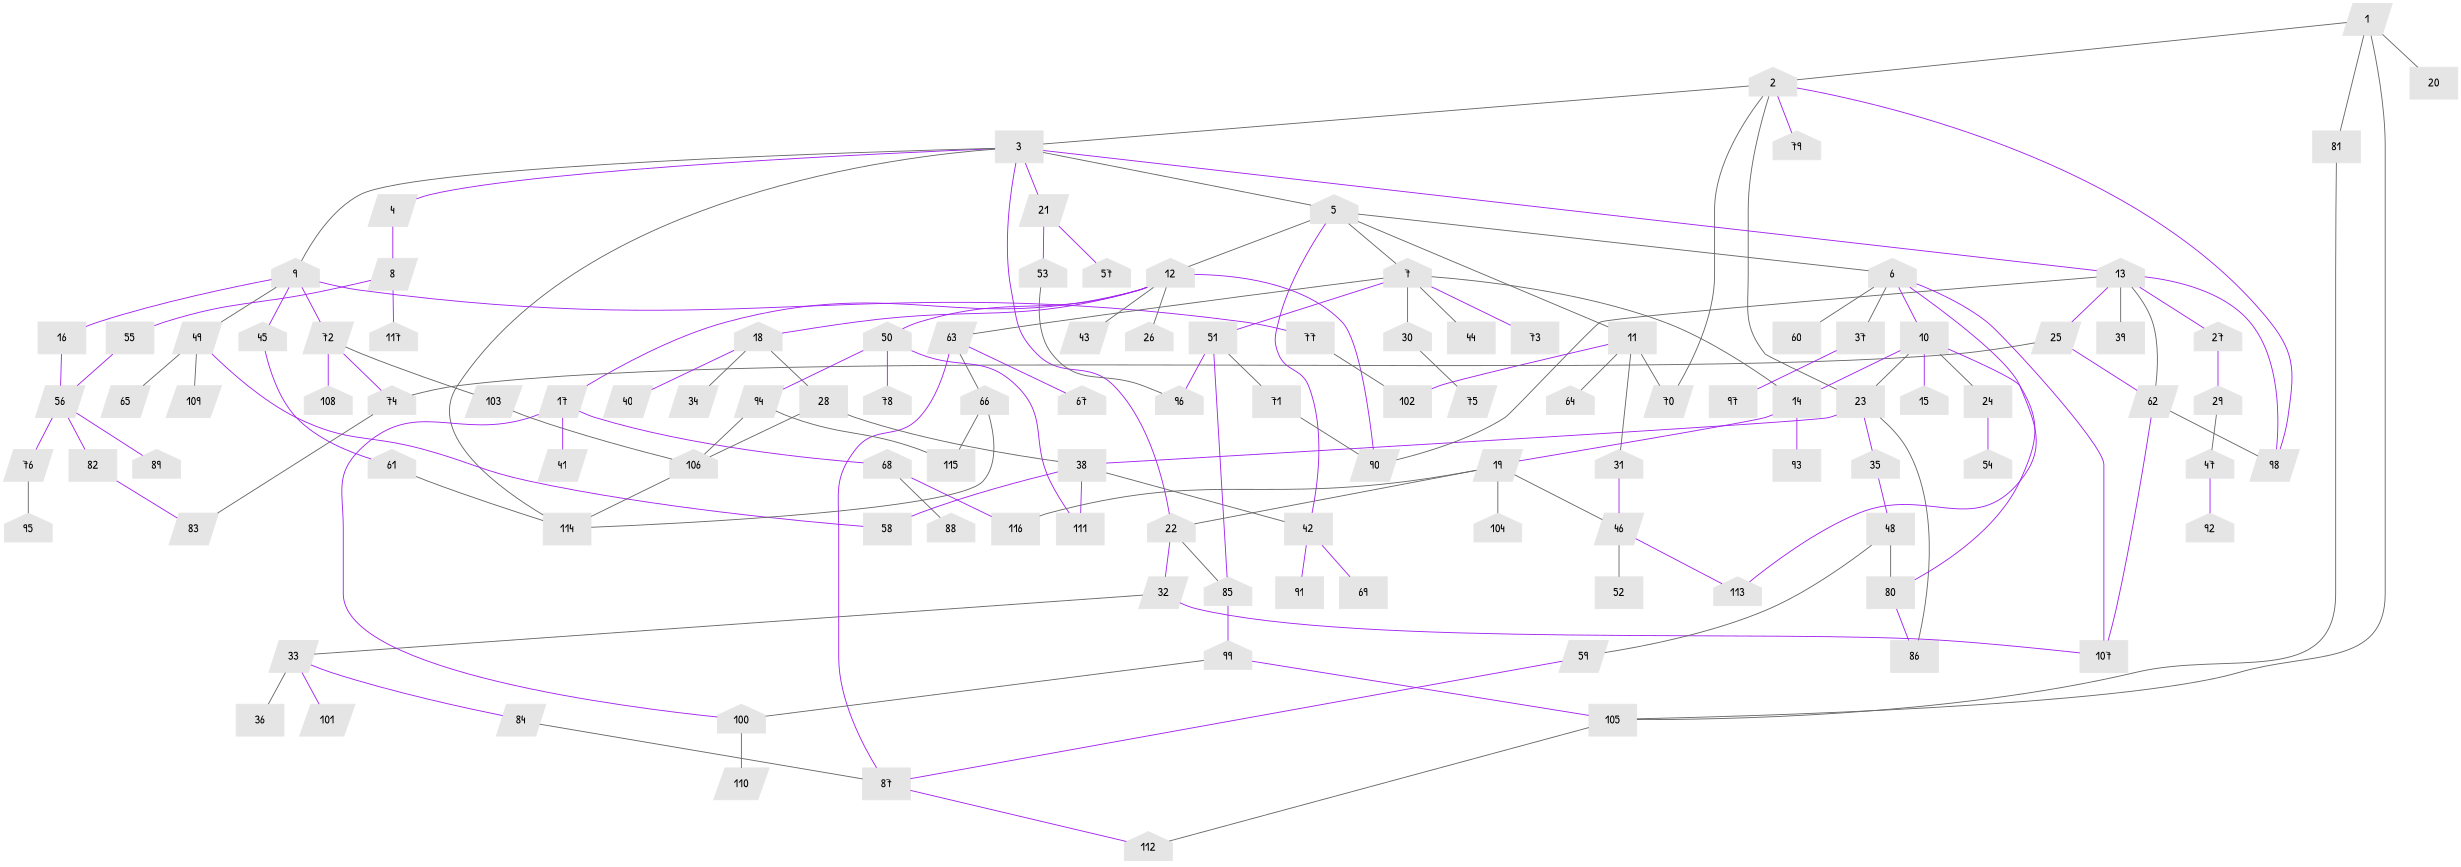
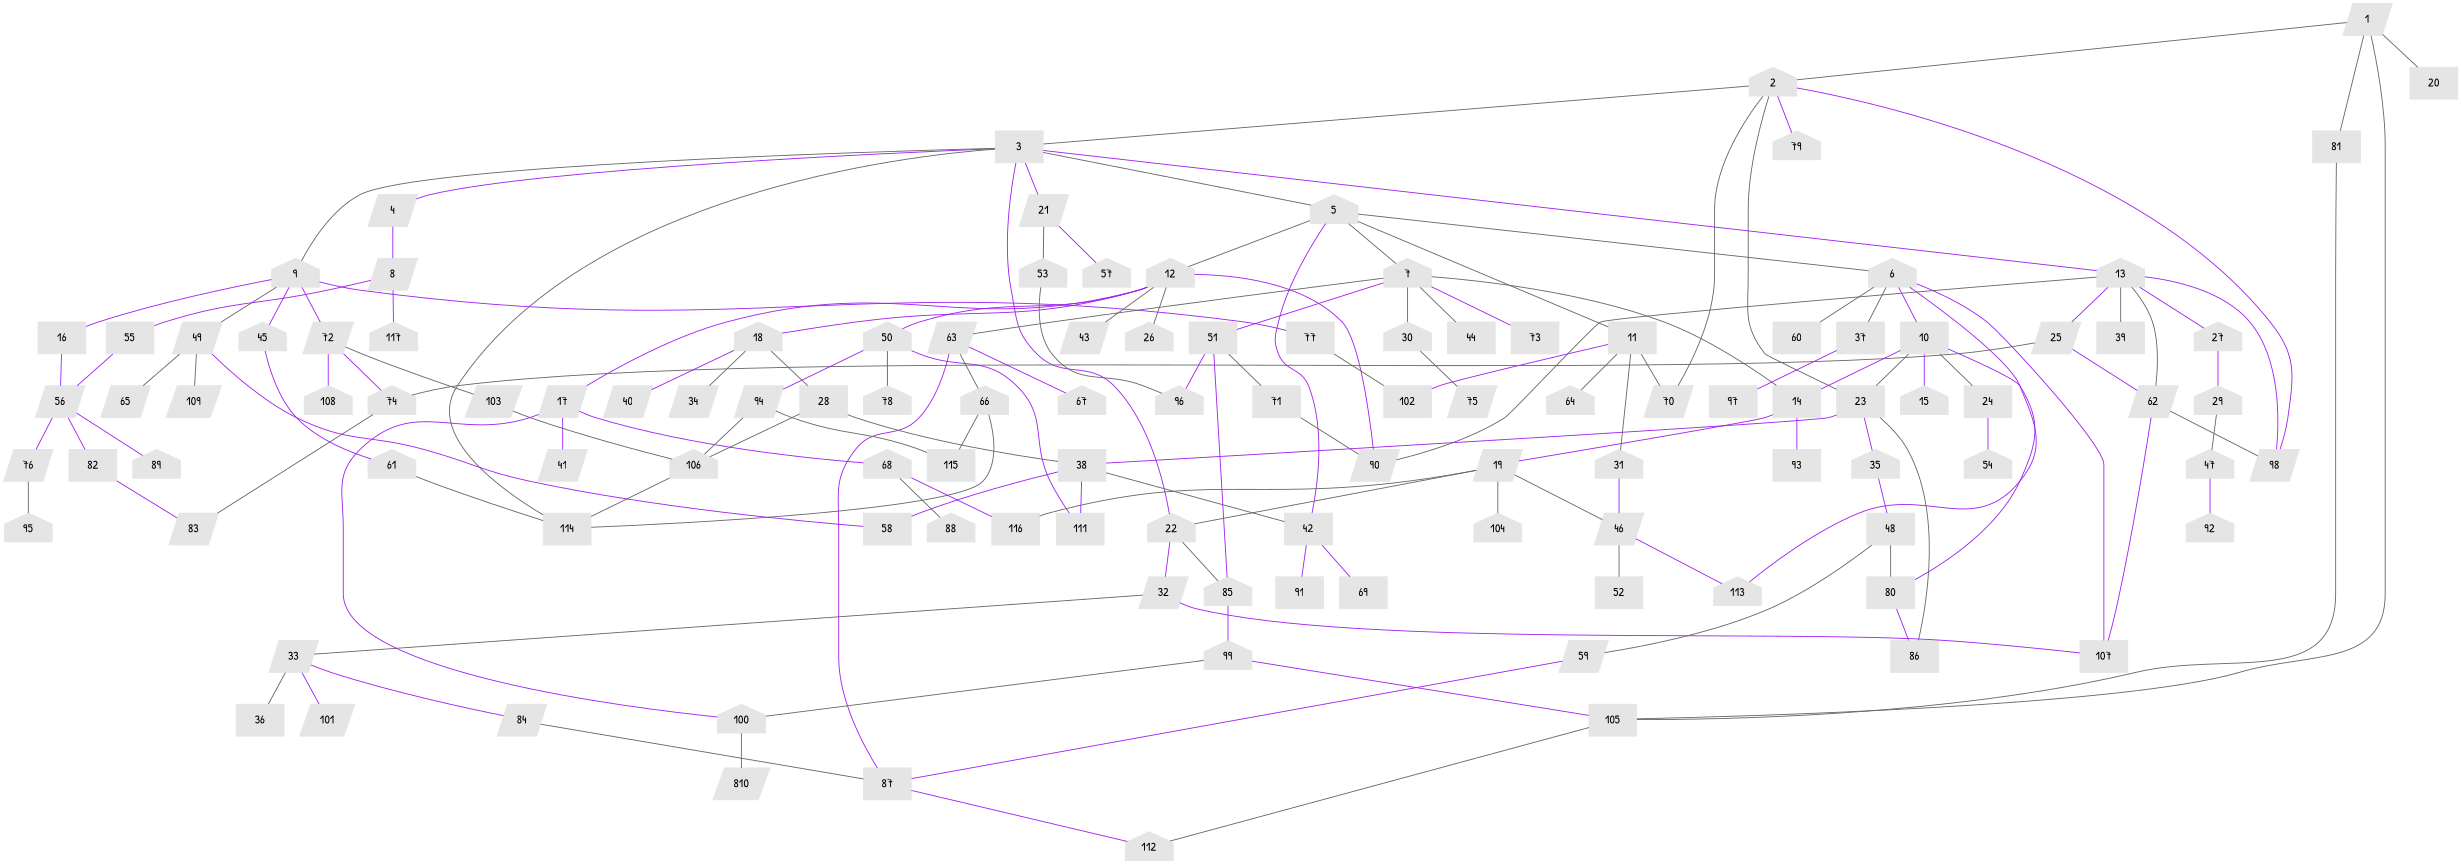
(741, 784) -> (741, 784)
